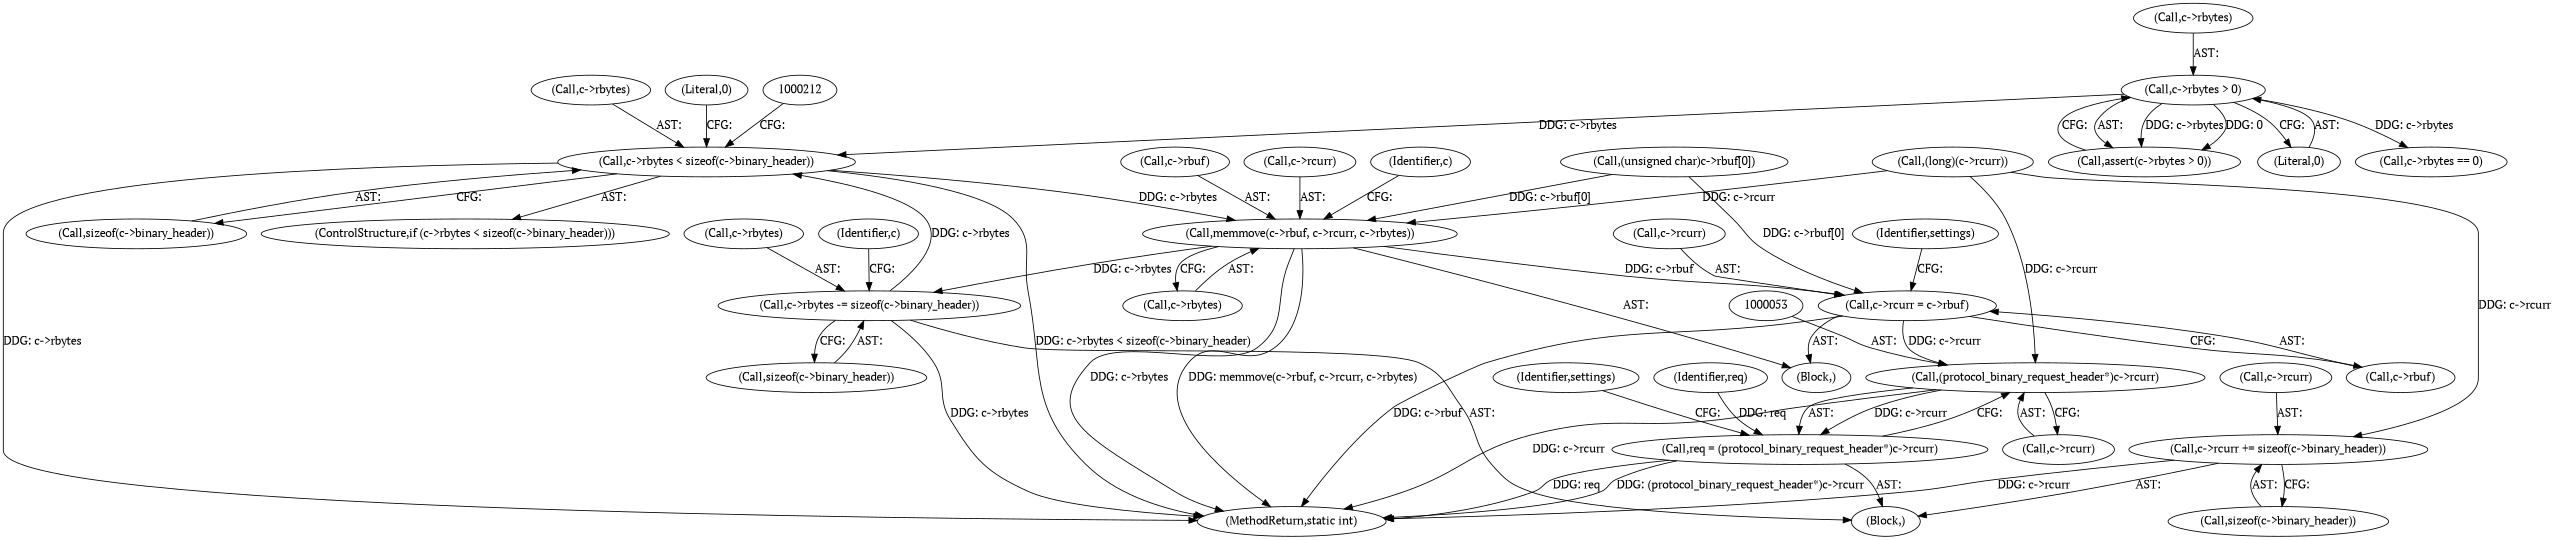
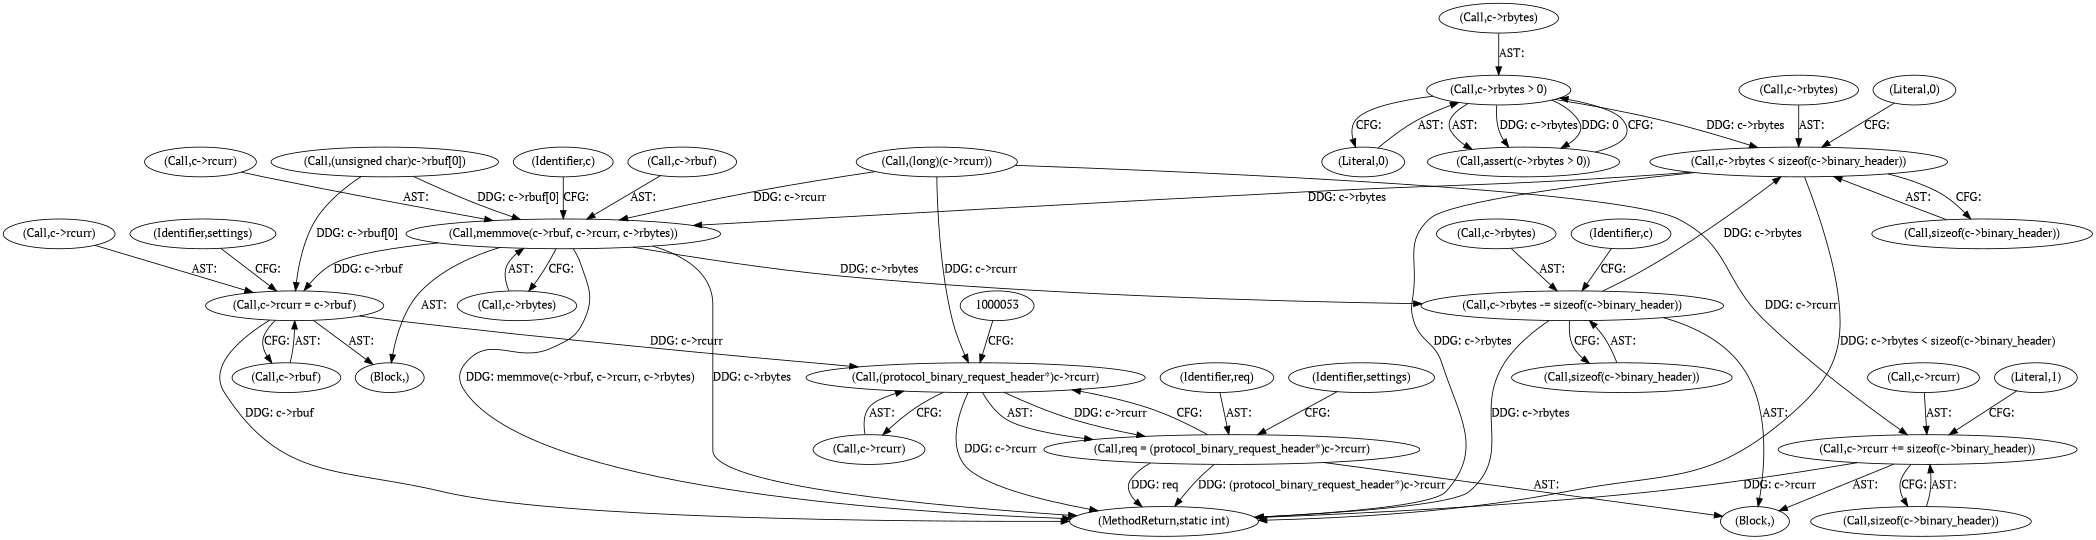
(800, 90) -> none
(2431, 162) -> none
(465, 234) -> none
(1885, 342) -> (1002, 342)
none -> (2036, 378)
(1763, 414) -> (1240, 414)
